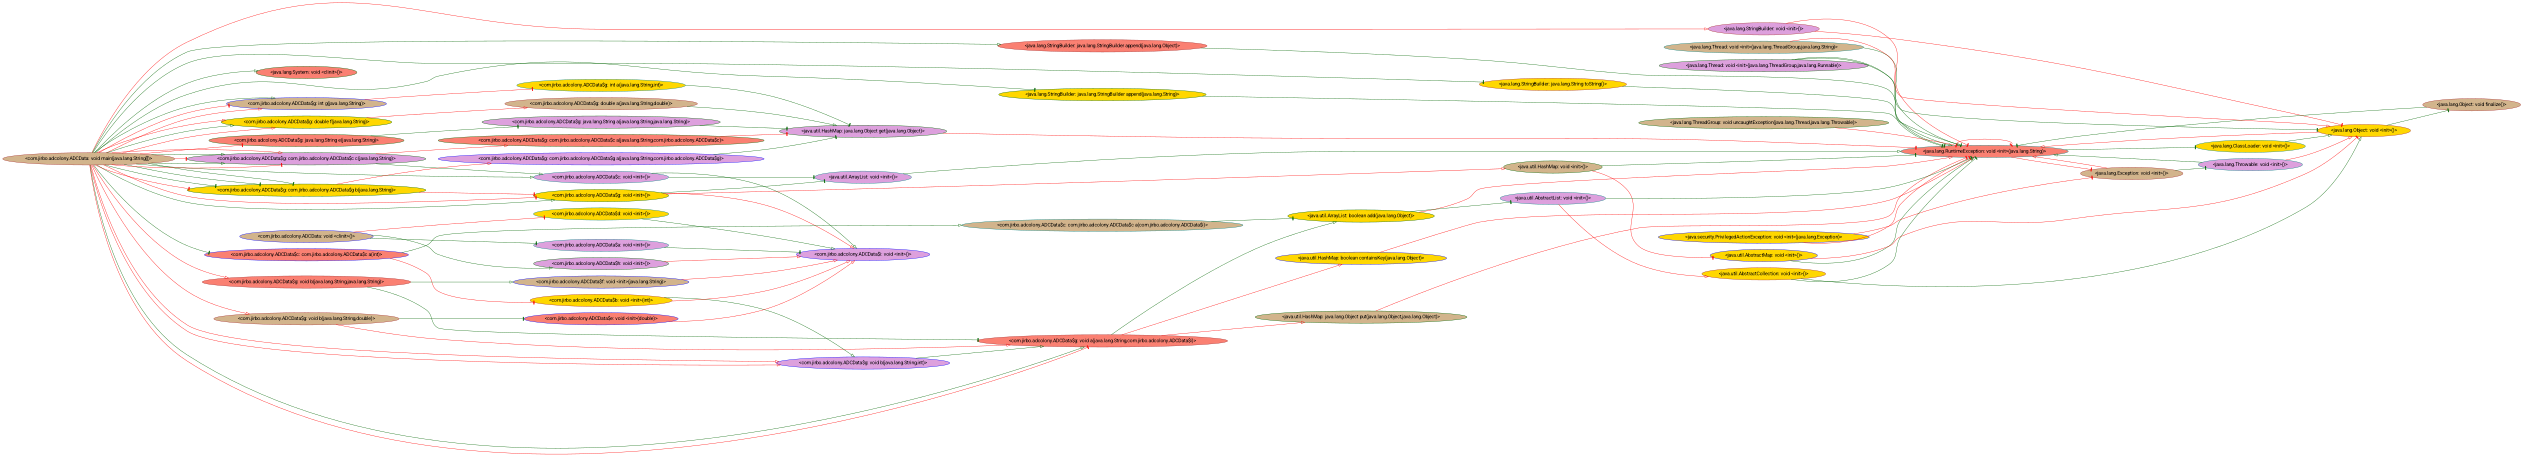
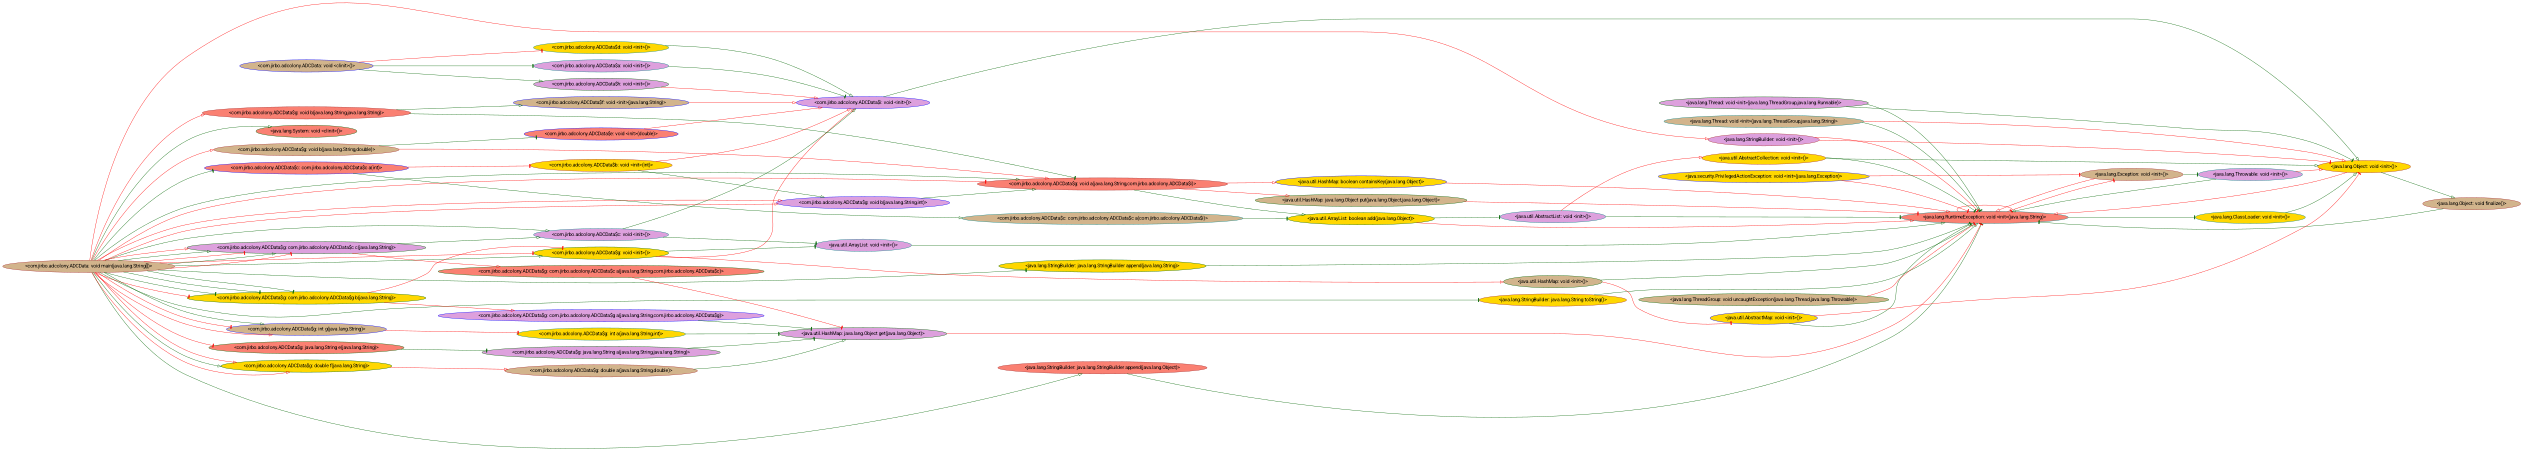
none -> (1640, 19)
(2417, 118) -> (2416, 185)
(1758, 161) -> (1791, 272)
